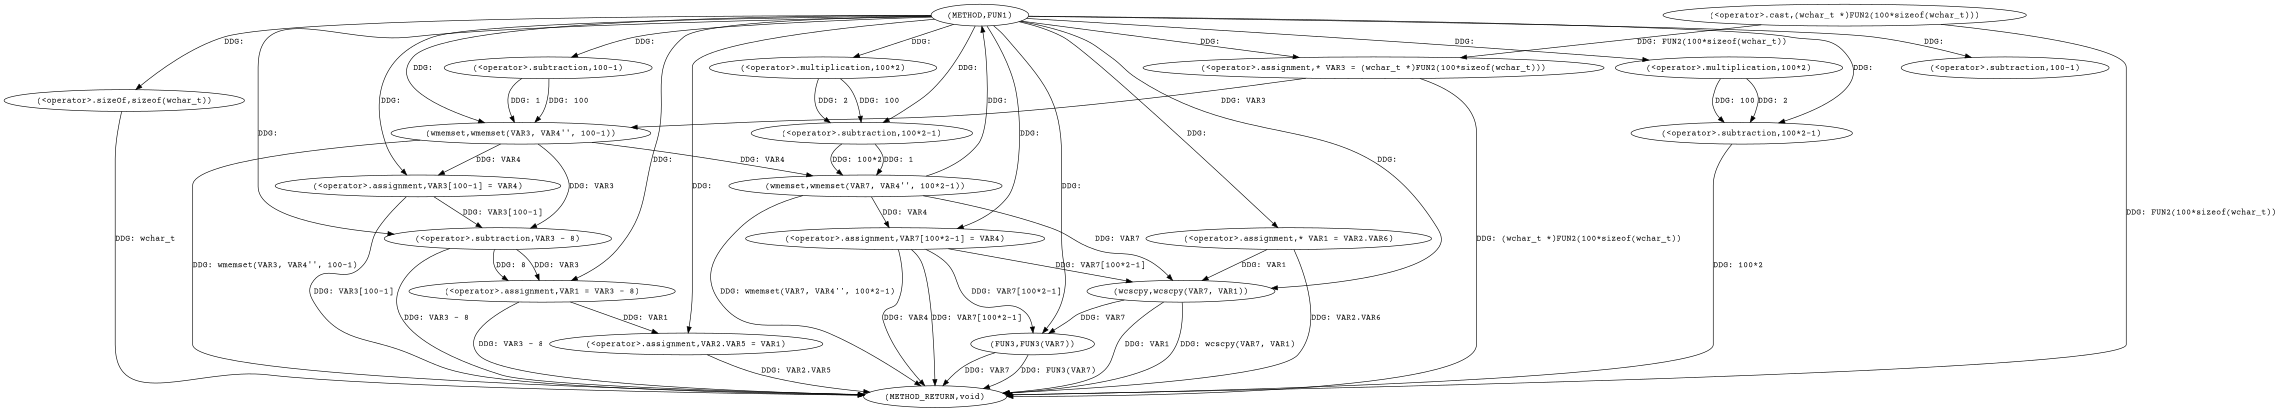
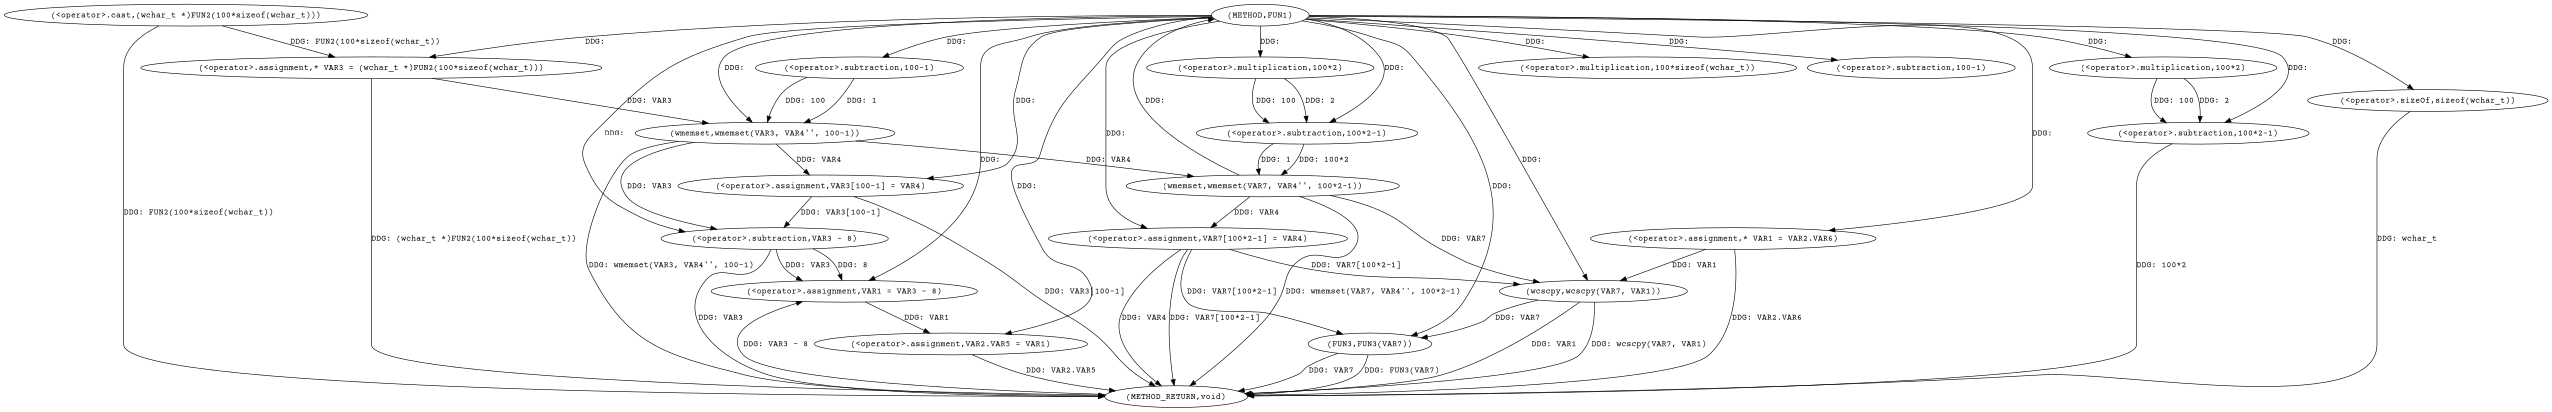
none -> (1638, 68)
(437, 318) -> (721, 318)
(605, 381) -> (879, 382)
